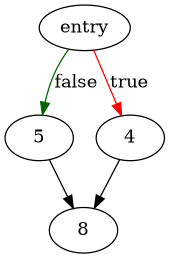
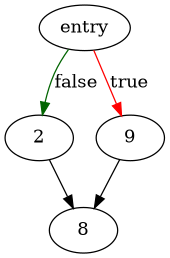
(39, 138) -> (39, 138)
(130, 138) -> (130, 138)
